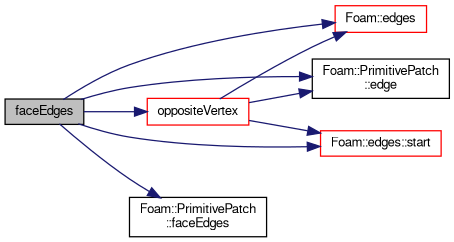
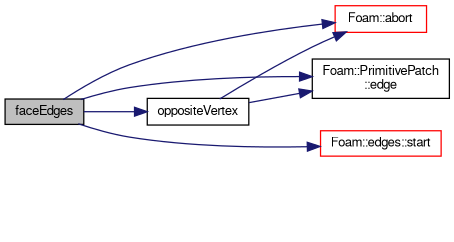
(381, 19) -> (381, 19)
(198, 112) -> (198, 112)
(278, 126) -> none
(198, 217) -> none
